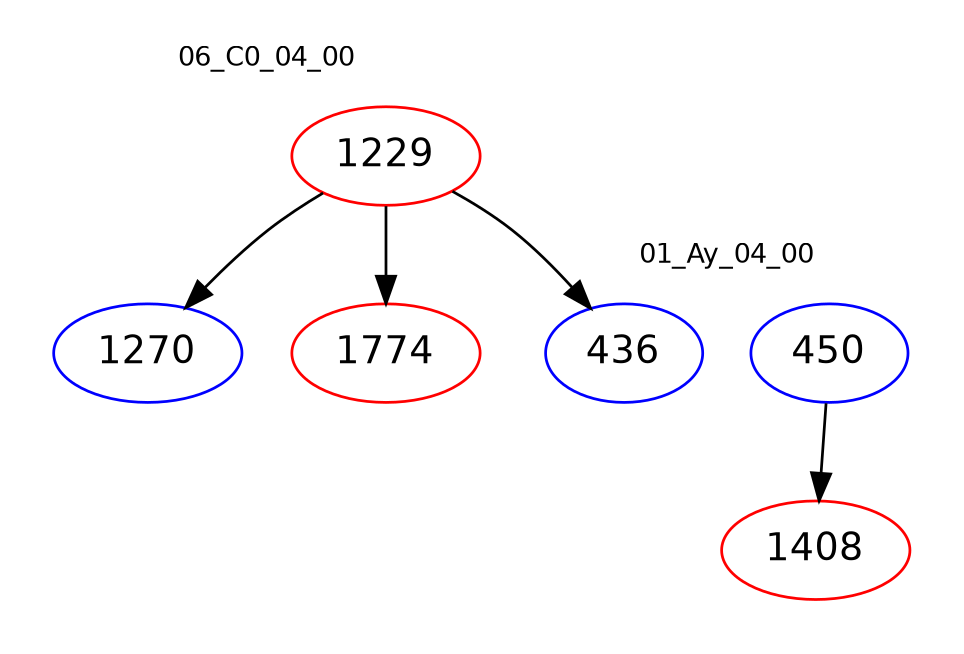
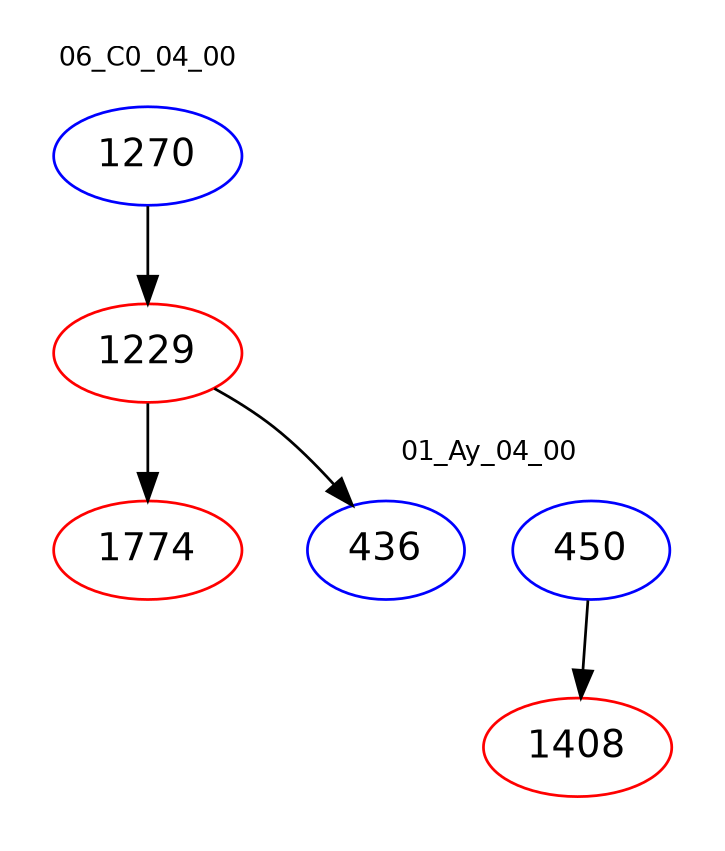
(261, 236) -> (148, 241)
